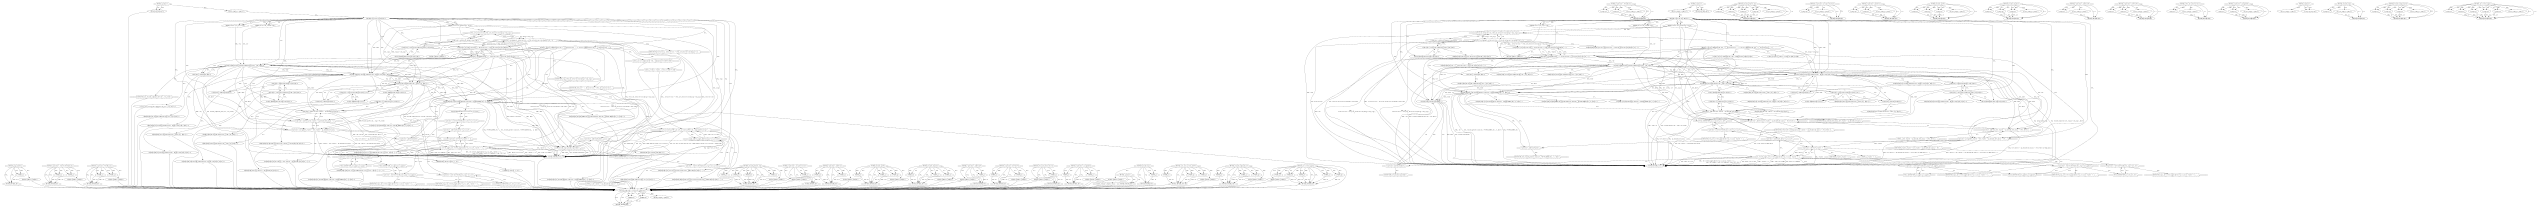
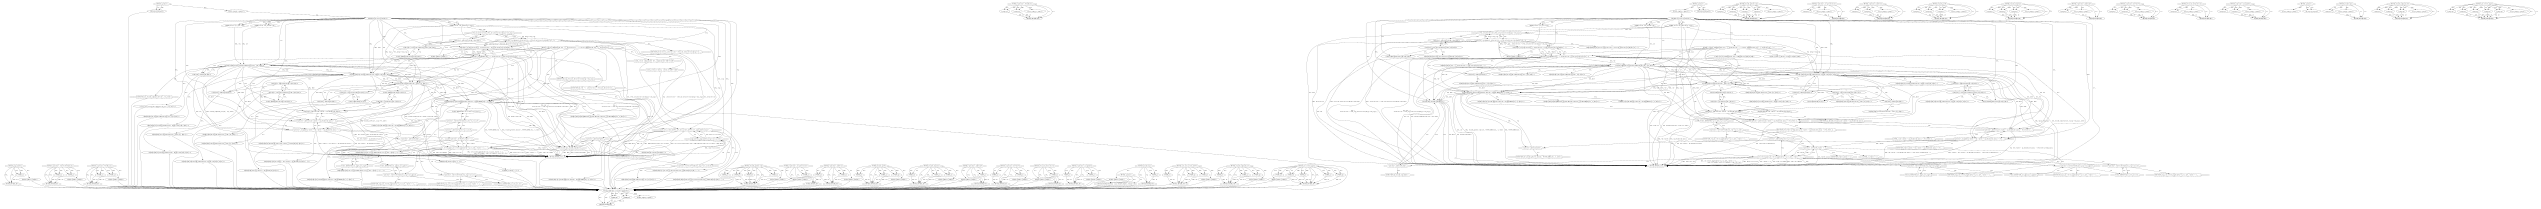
(602, 184) -> none
